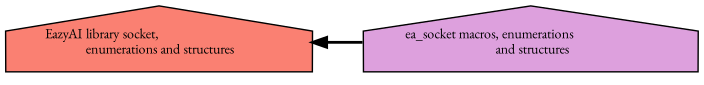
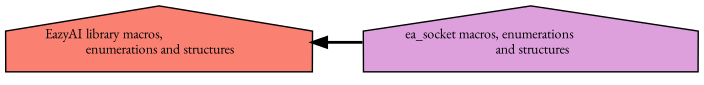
(159, 42) -> (159, 42)
